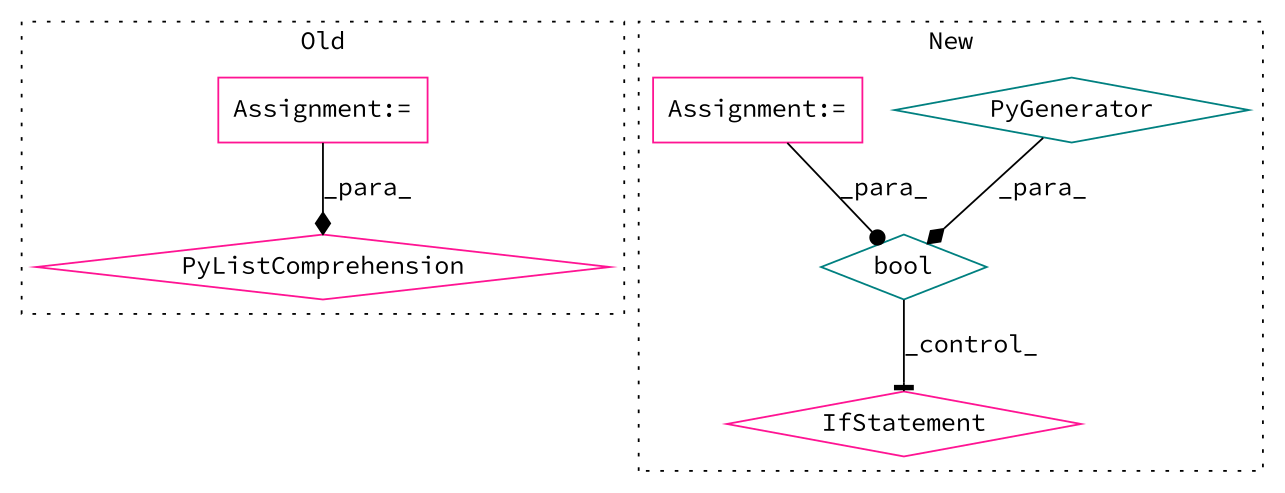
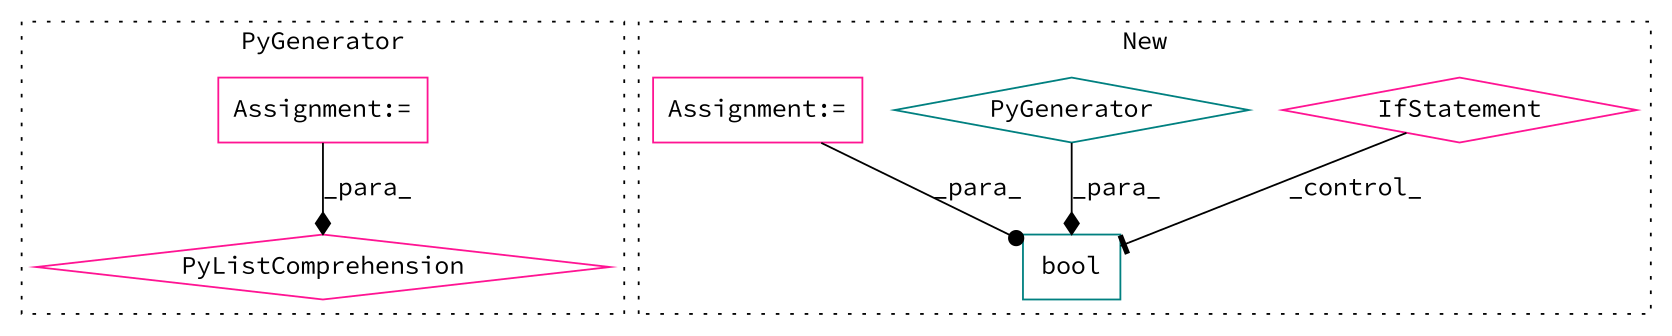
(323, 42) -> (323, 42)
(904, 267) -> (1072, 267)
(904, 341) -> (1268, 188)
